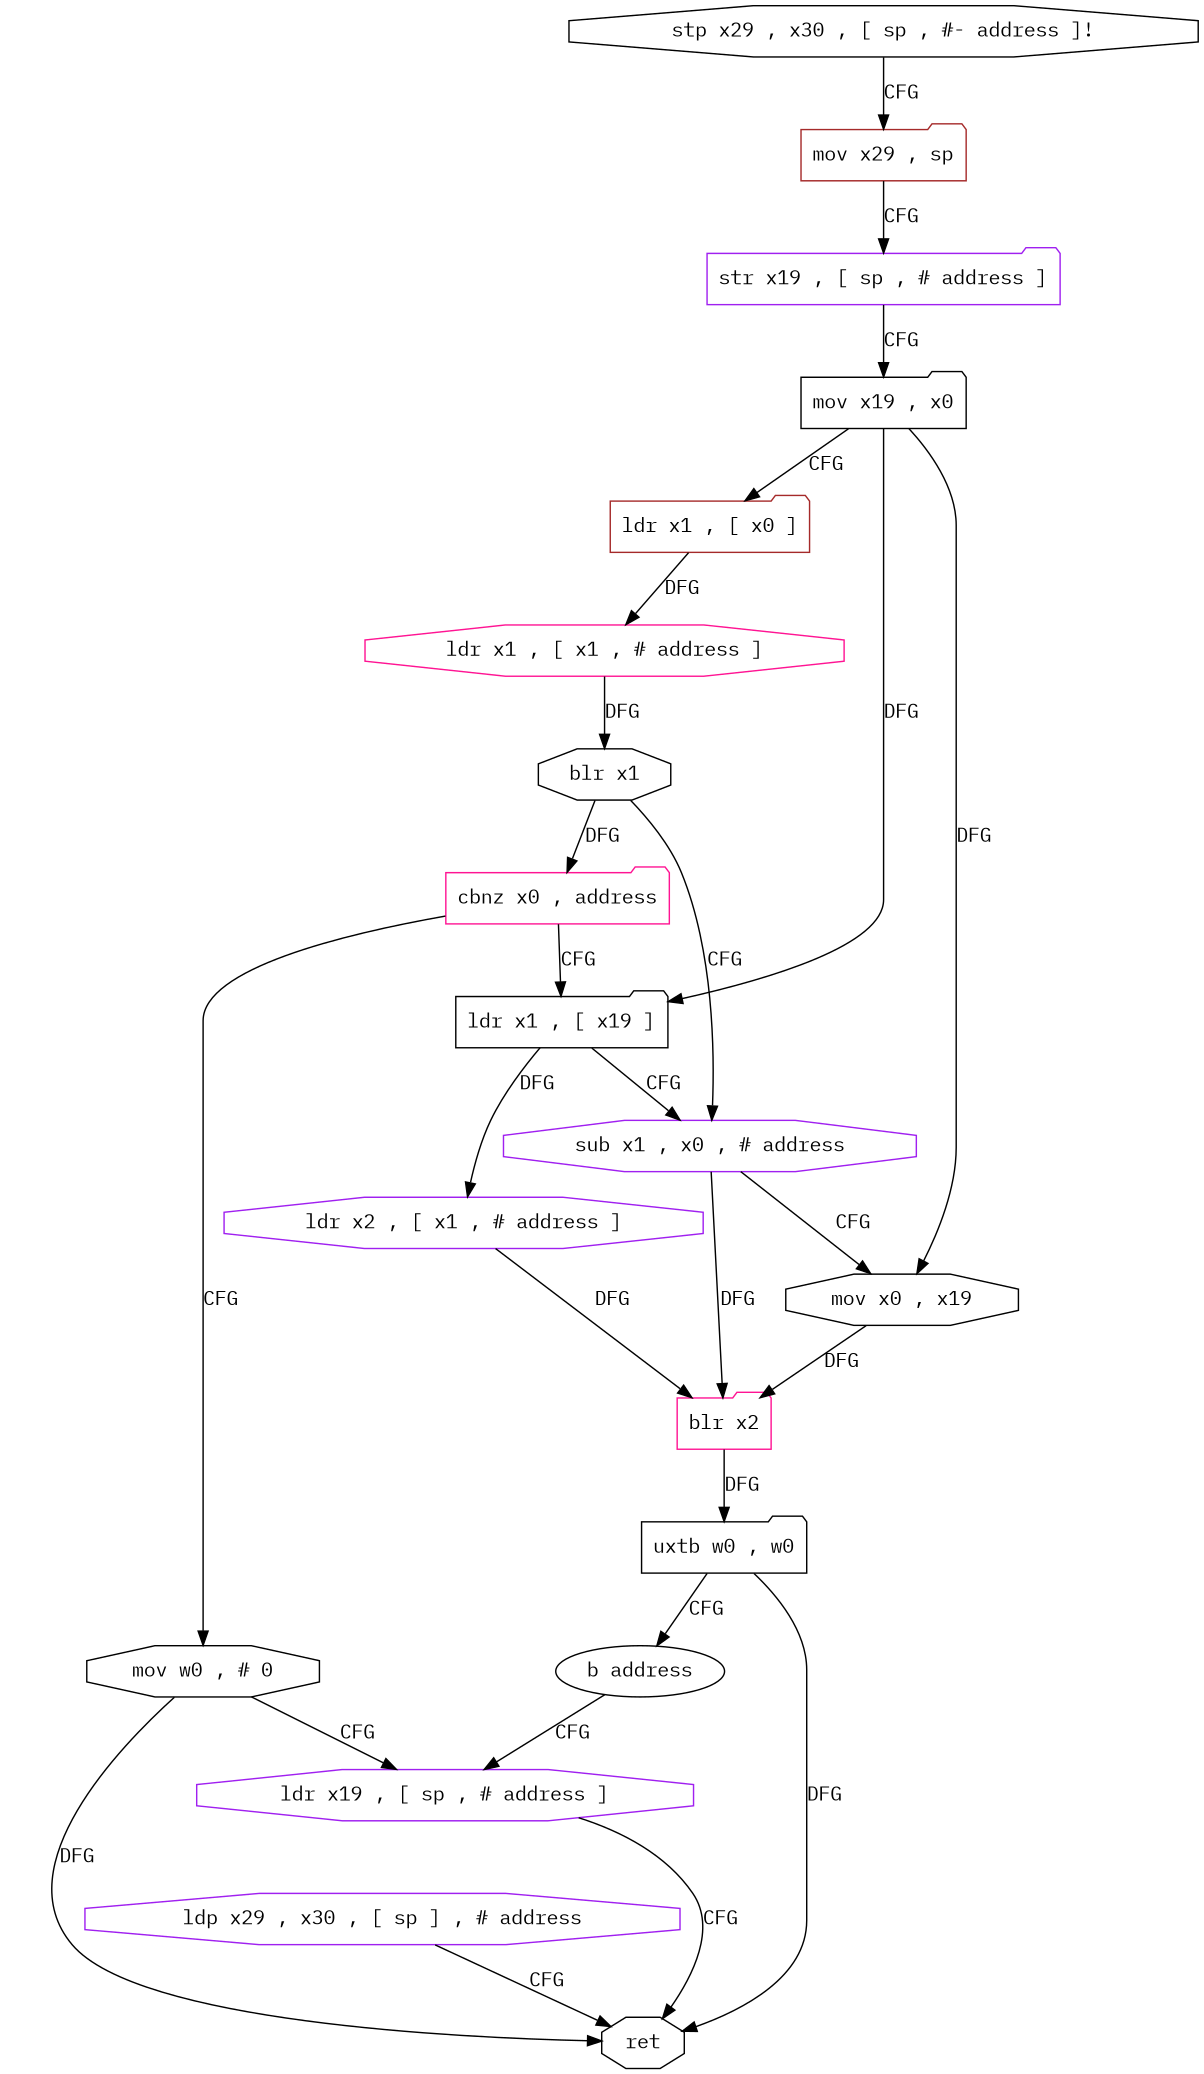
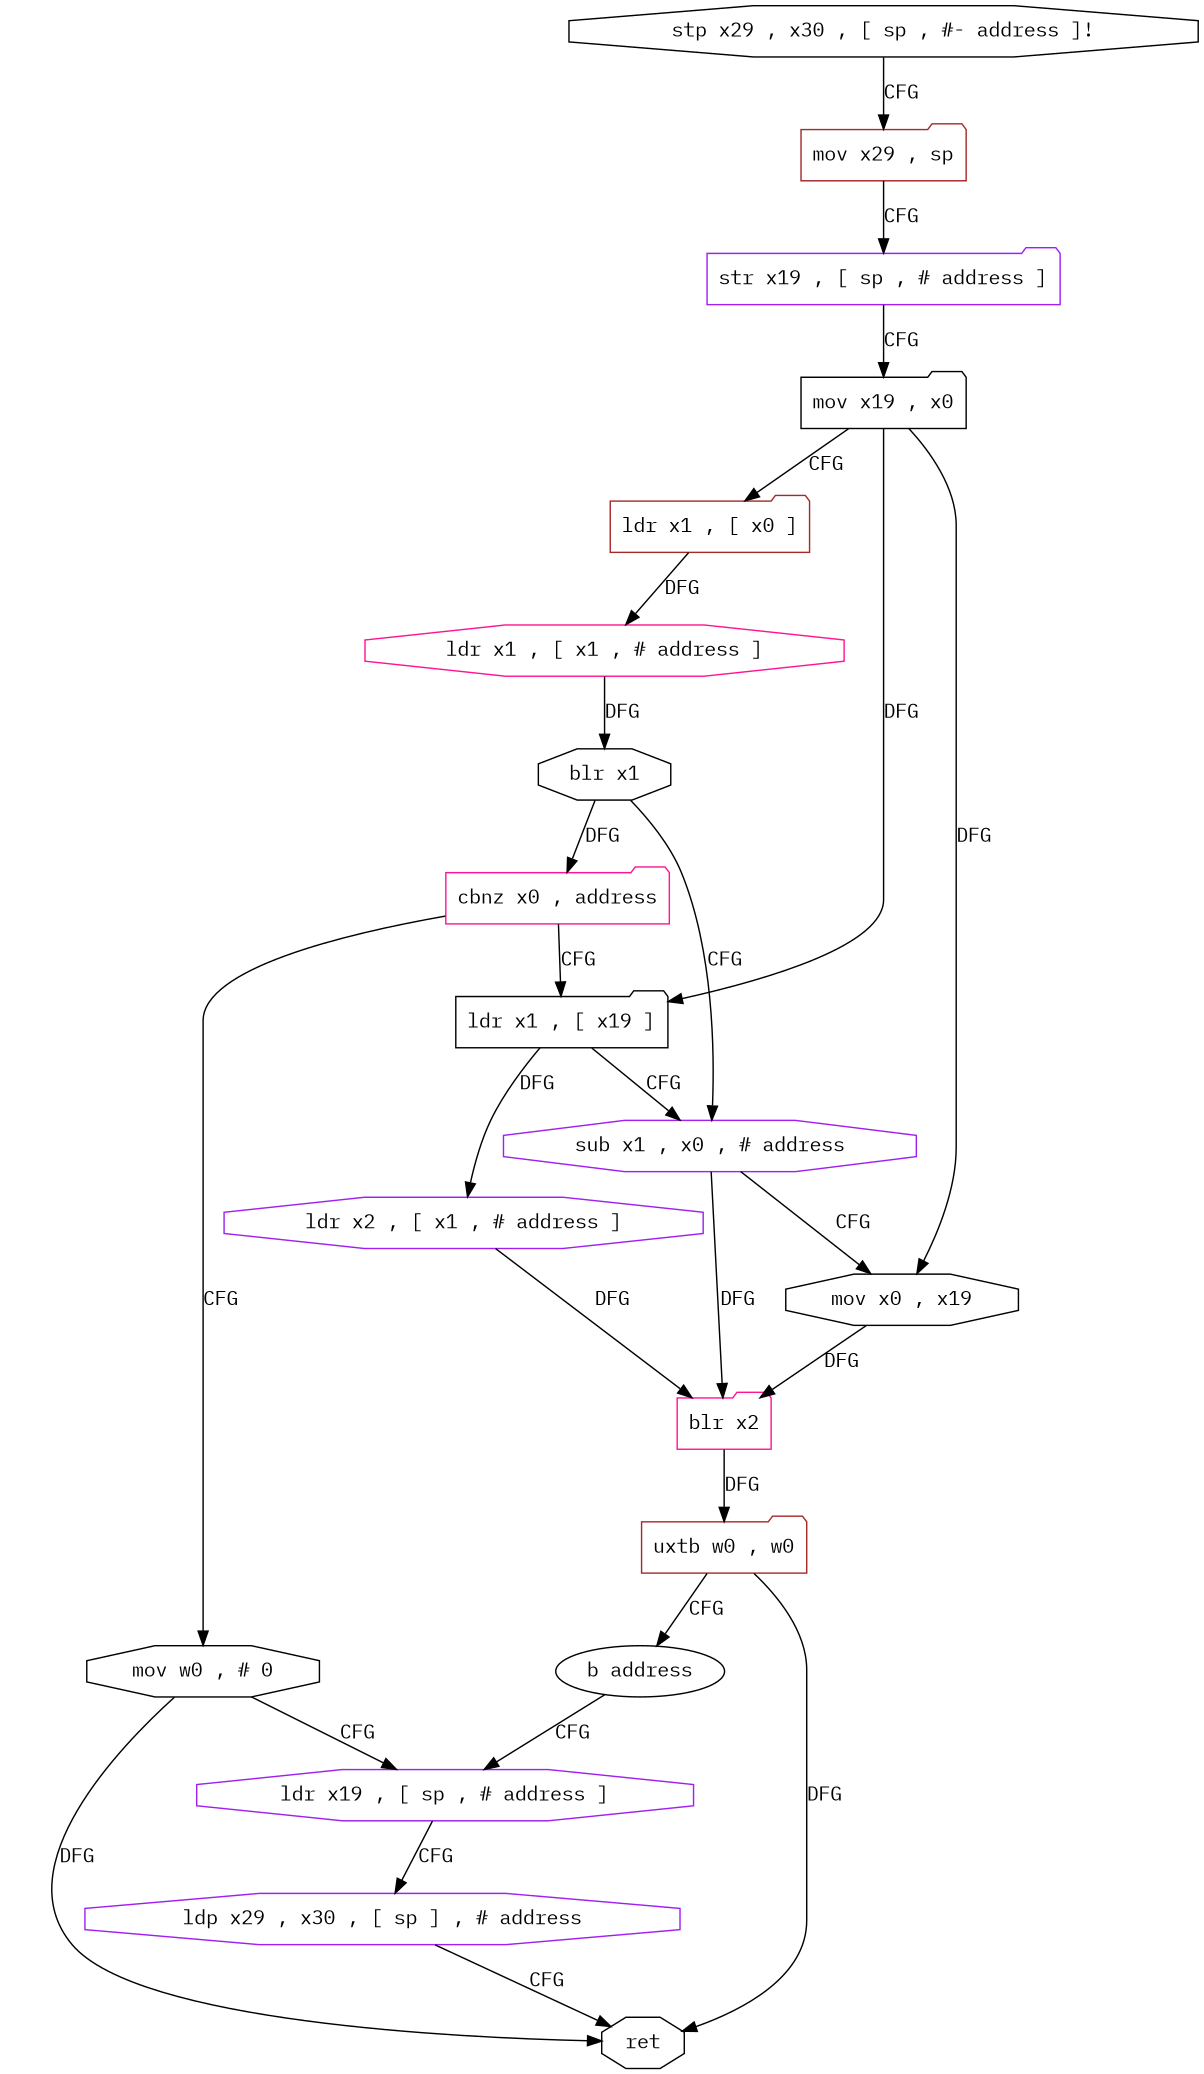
(724, 1547) -> (724, 1547)
(688, 1887) -> (417, 1851)
